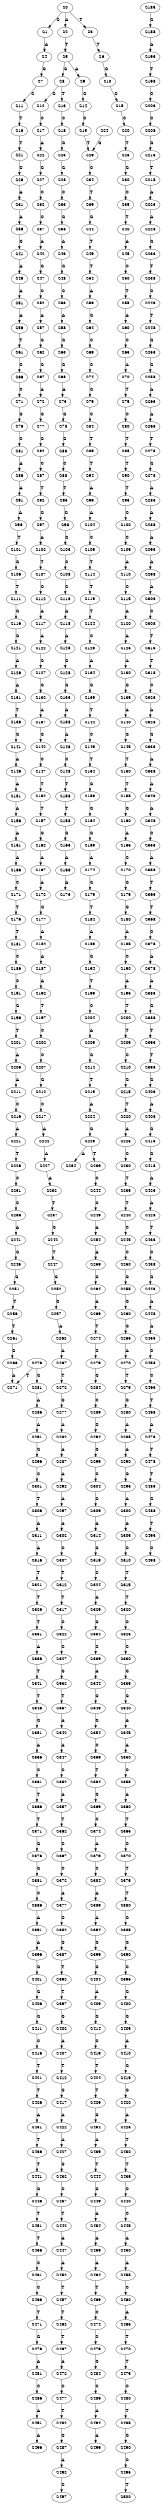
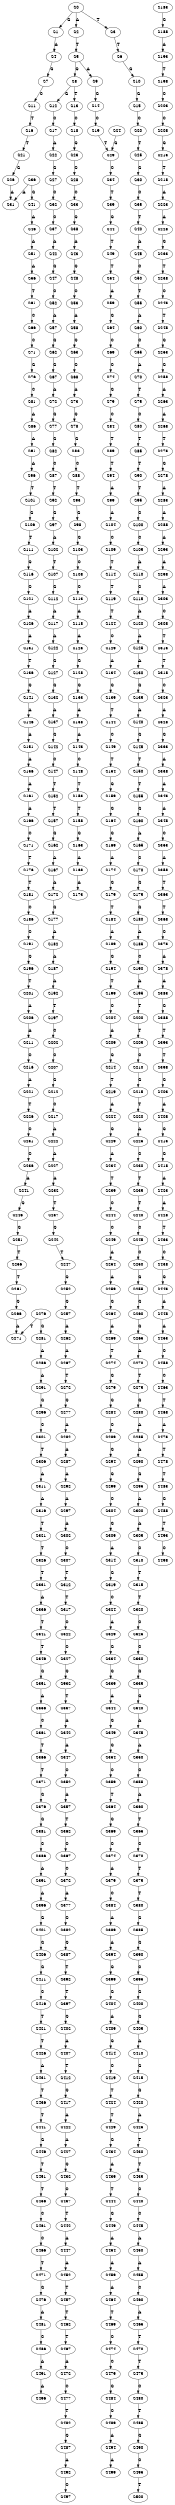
(19, 216) -> (22, 191)
(92, 1152) -> (111, 1177)
